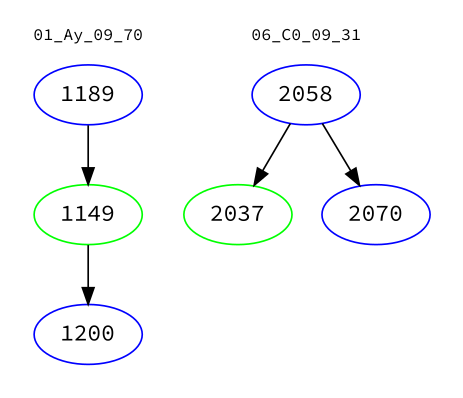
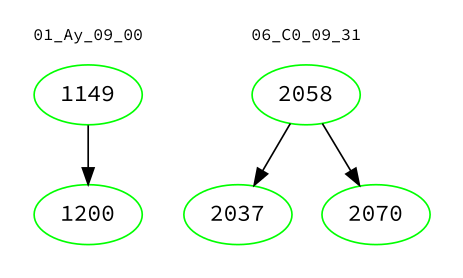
(89, 36) -> (89, 36)
(88, 95) -> none
(306, 95) -> (306, 95)
(376, 215) -> (376, 215)
(88, 334) -> (88, 215)
